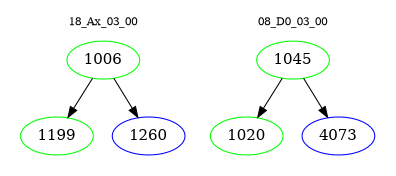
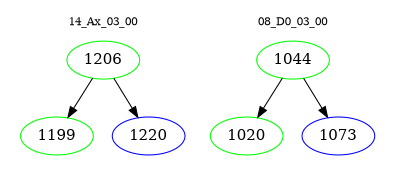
(103, 23) -> (103, 23)
(103, 60) -> (103, 60)
(293, 60) -> (293, 60)
(149, 136) -> (149, 136)
(338, 136) -> (338, 136)
